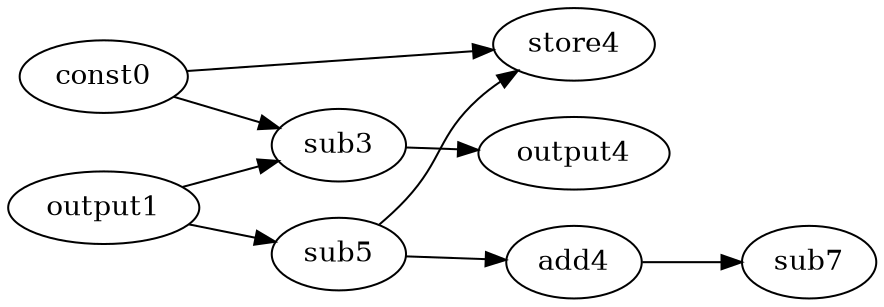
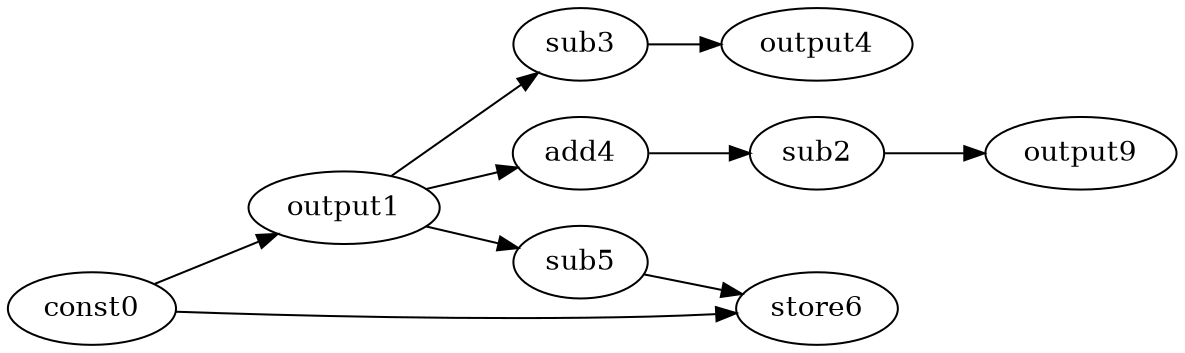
(574, 44) -> (817, 309)
(217, 110) -> (206, 263)
none -> (1081, 153)
(446, 258) -> (462, 181)
(809, 262) -> (817, 153)
